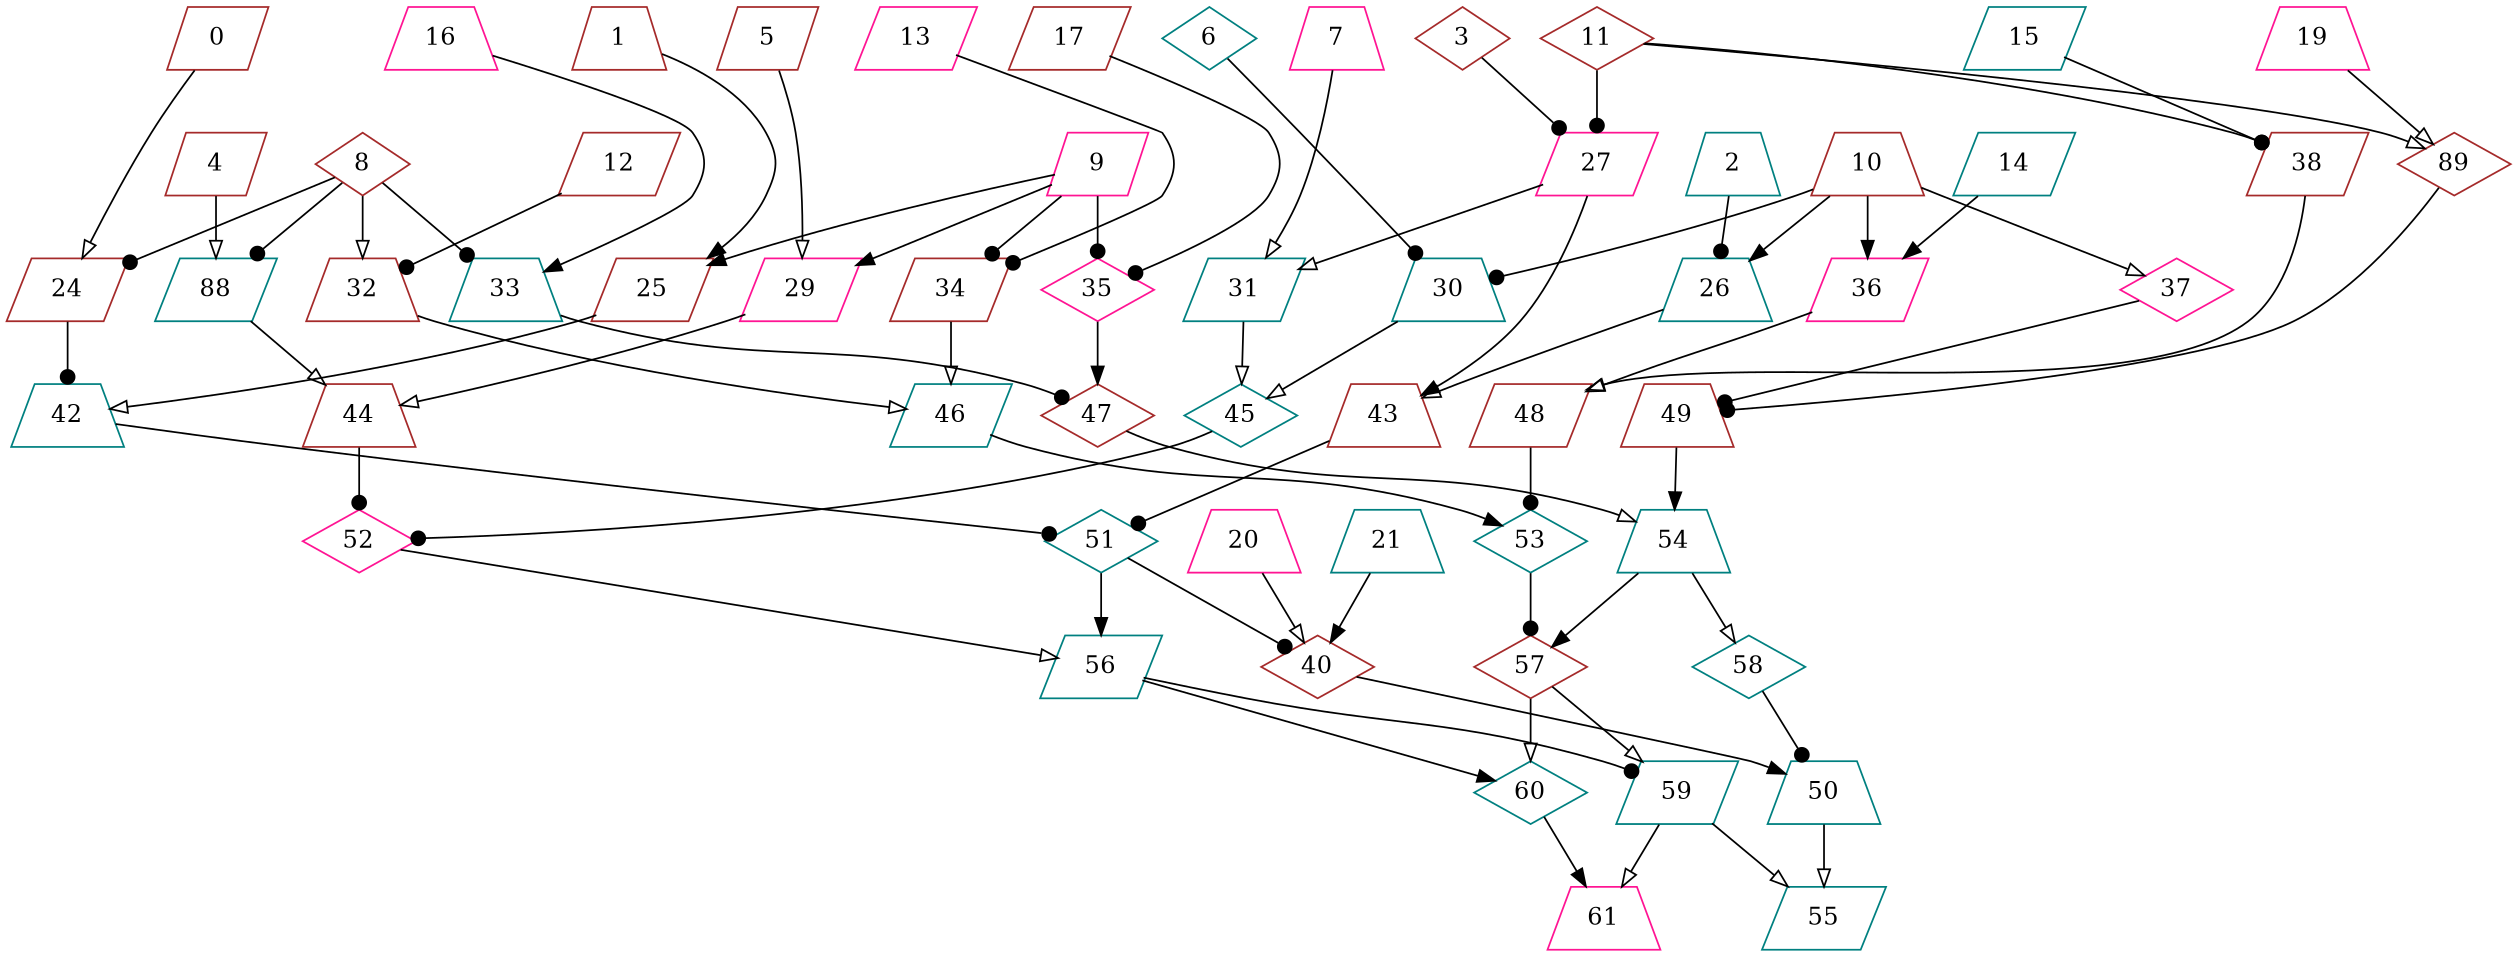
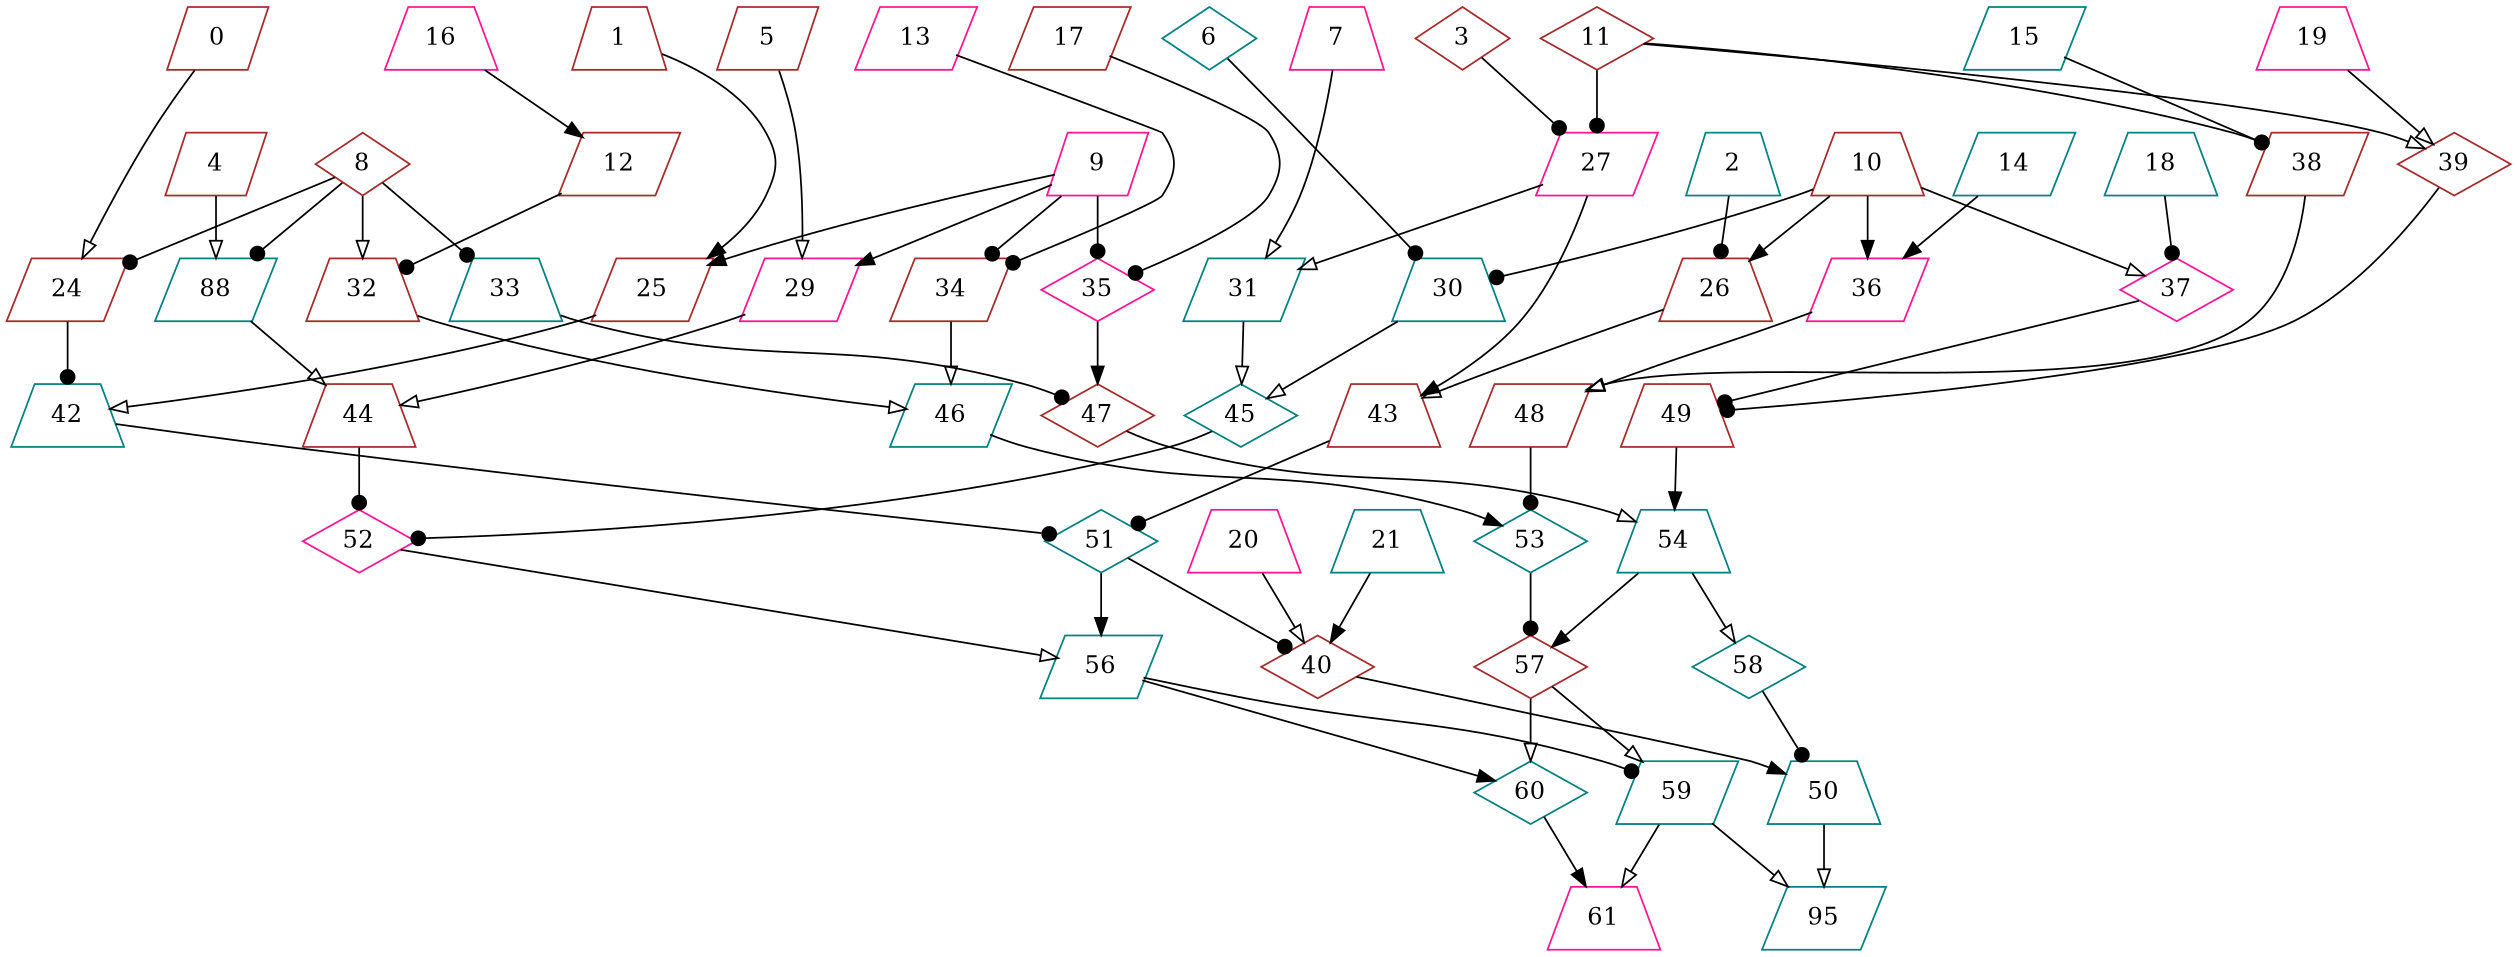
(693, 134) -> (526, 99)
none -> (2161, 164)
(2454, 164) -> (2454, 164)
(1716, 290) -> (1716, 290)
(1824, 918) -> (1824, 918)
